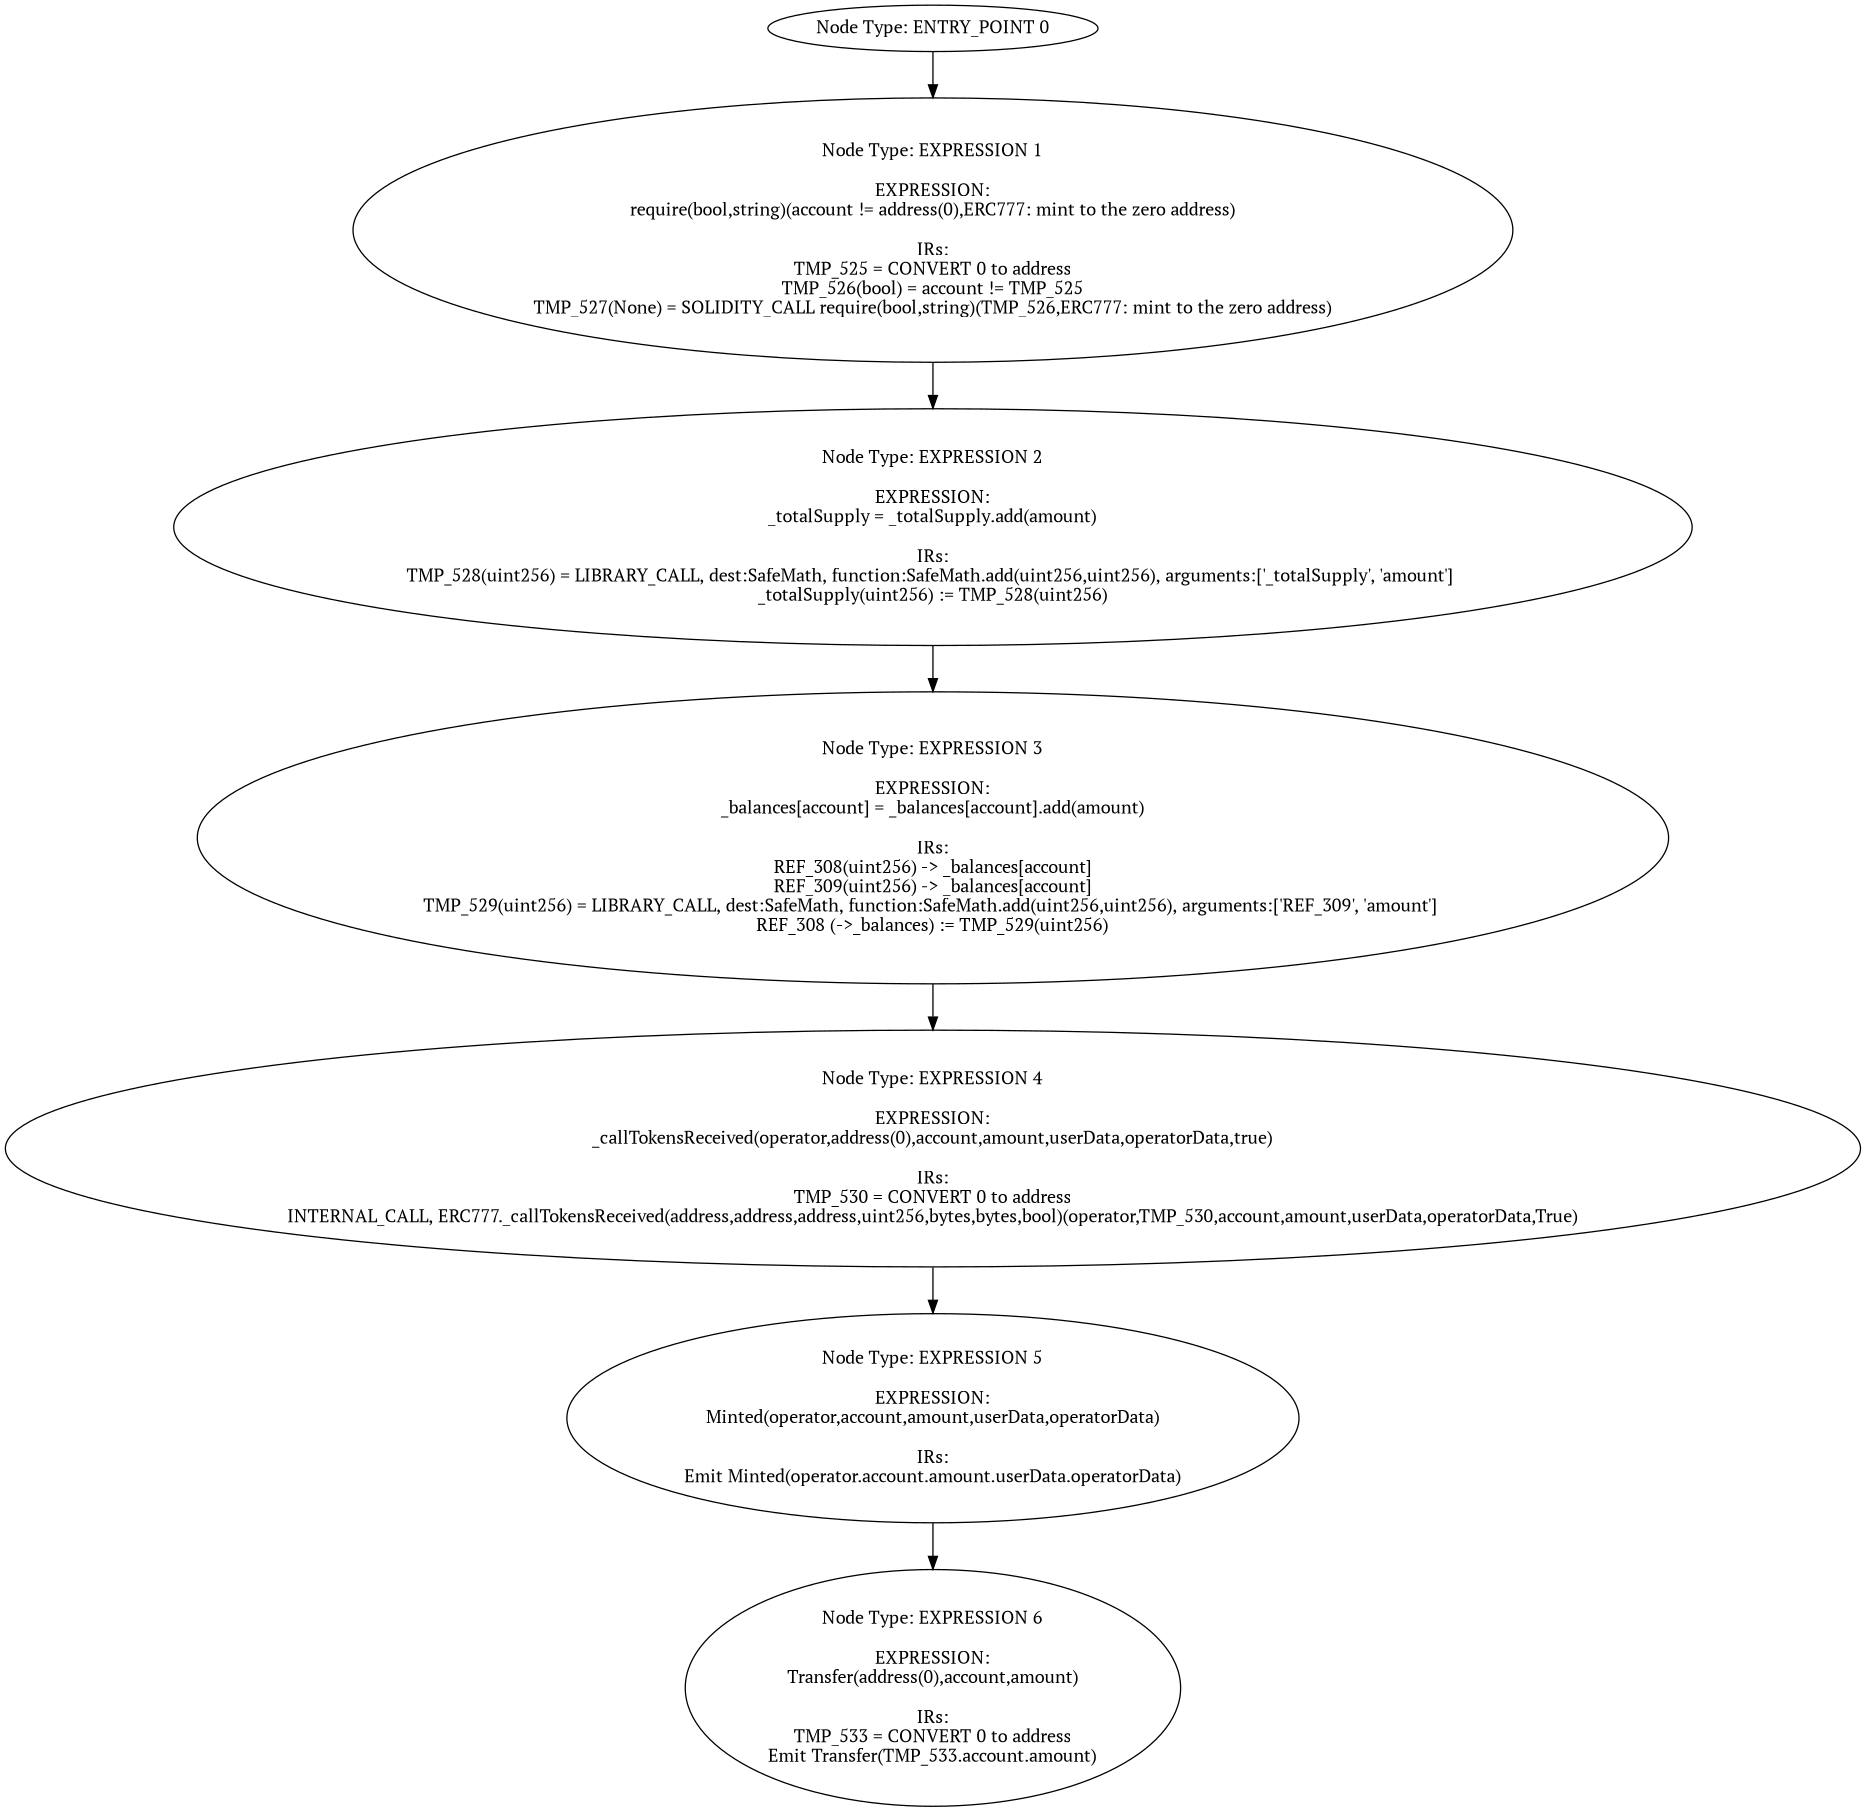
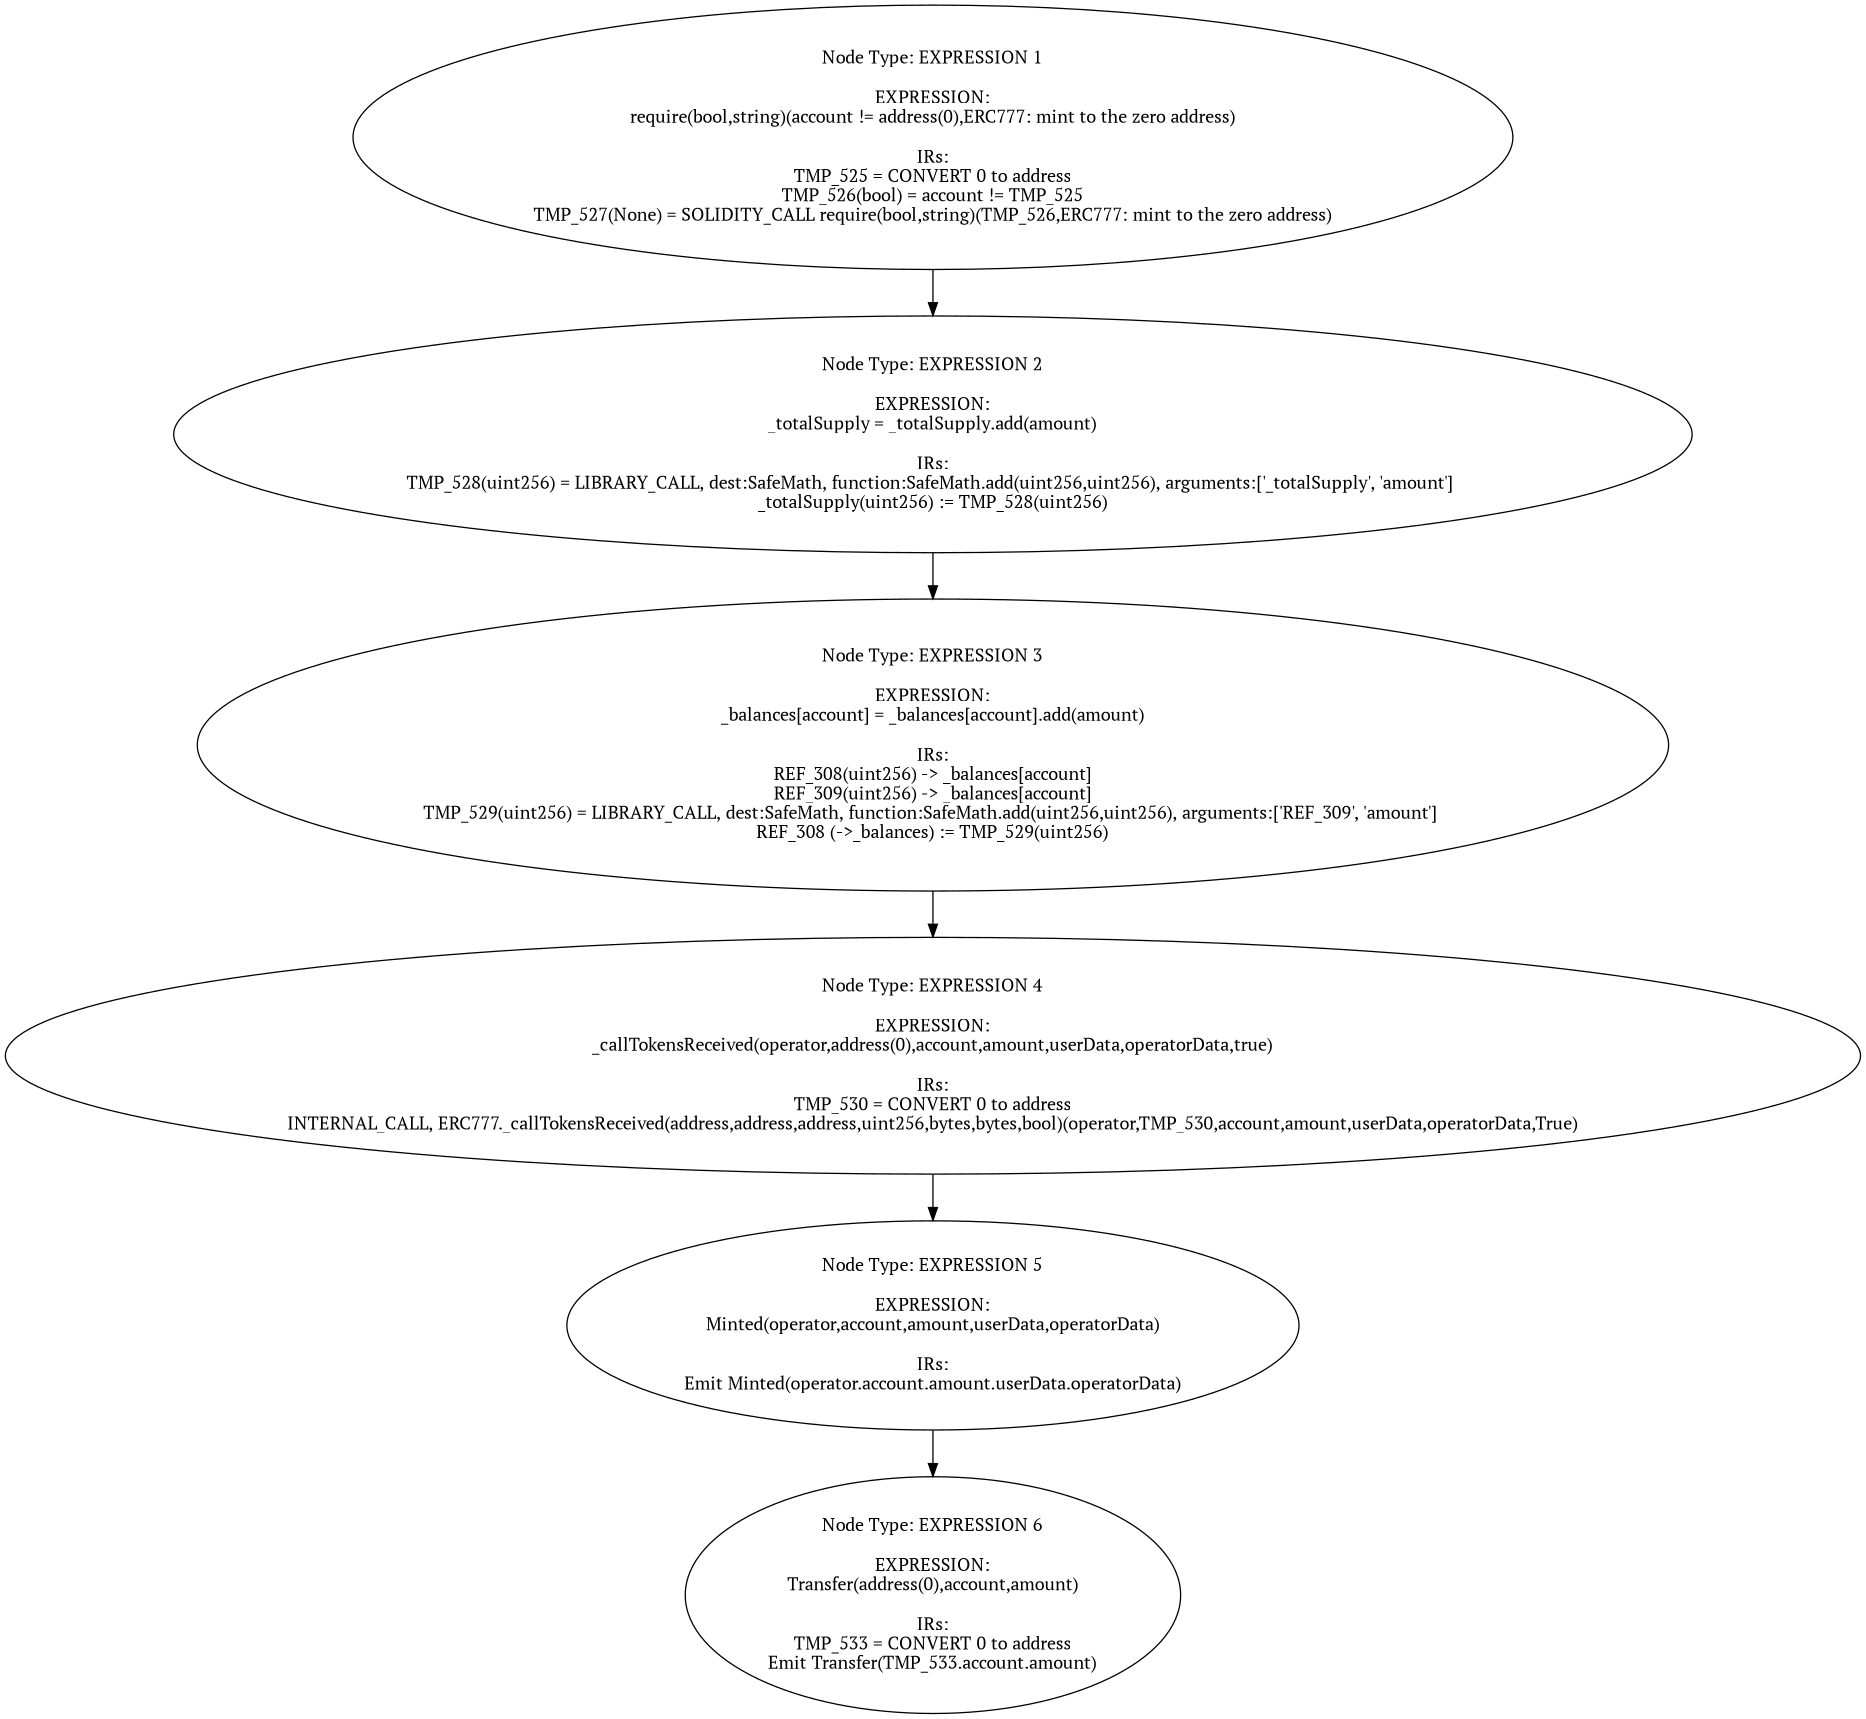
(933, 28) -> none
